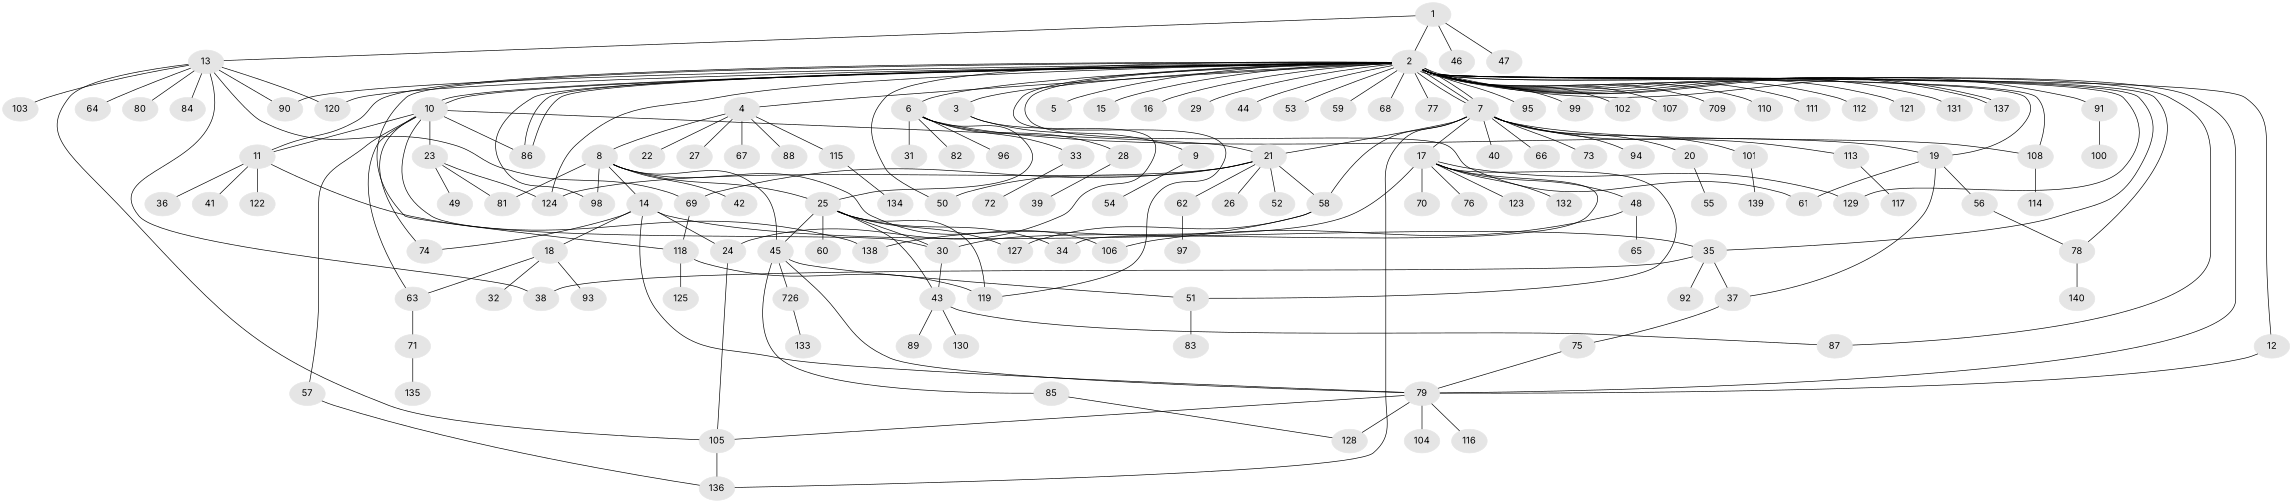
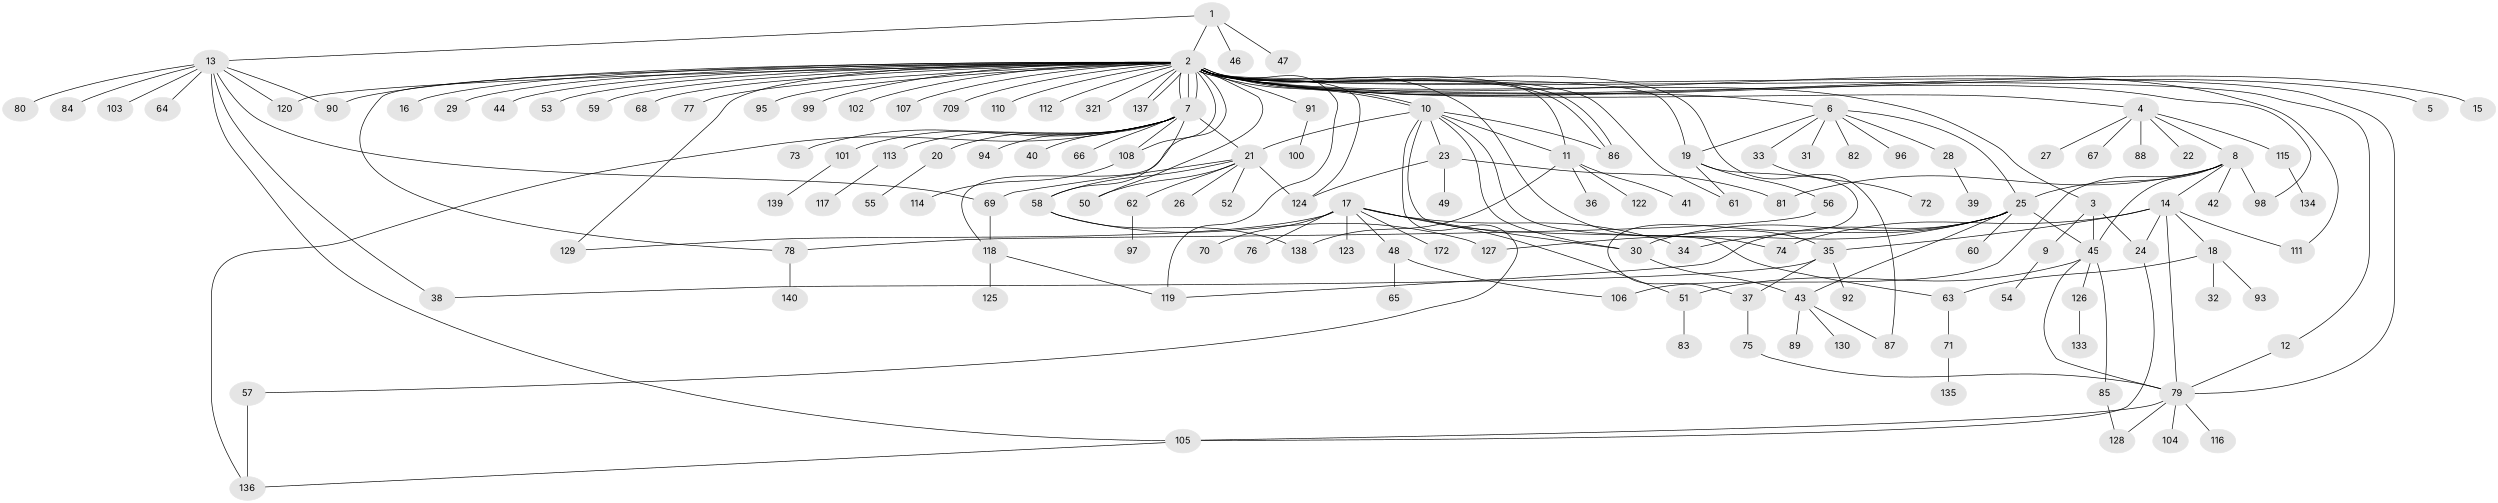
(1907, 109) -> (1093, 109)
(1955, 109) -> none
(1451, 133) -> none
(1564, 204) -> (1442, 251)
none -> (2094, 228)
none -> (2230, 230)
(791, 299) -> (2080, 299)
